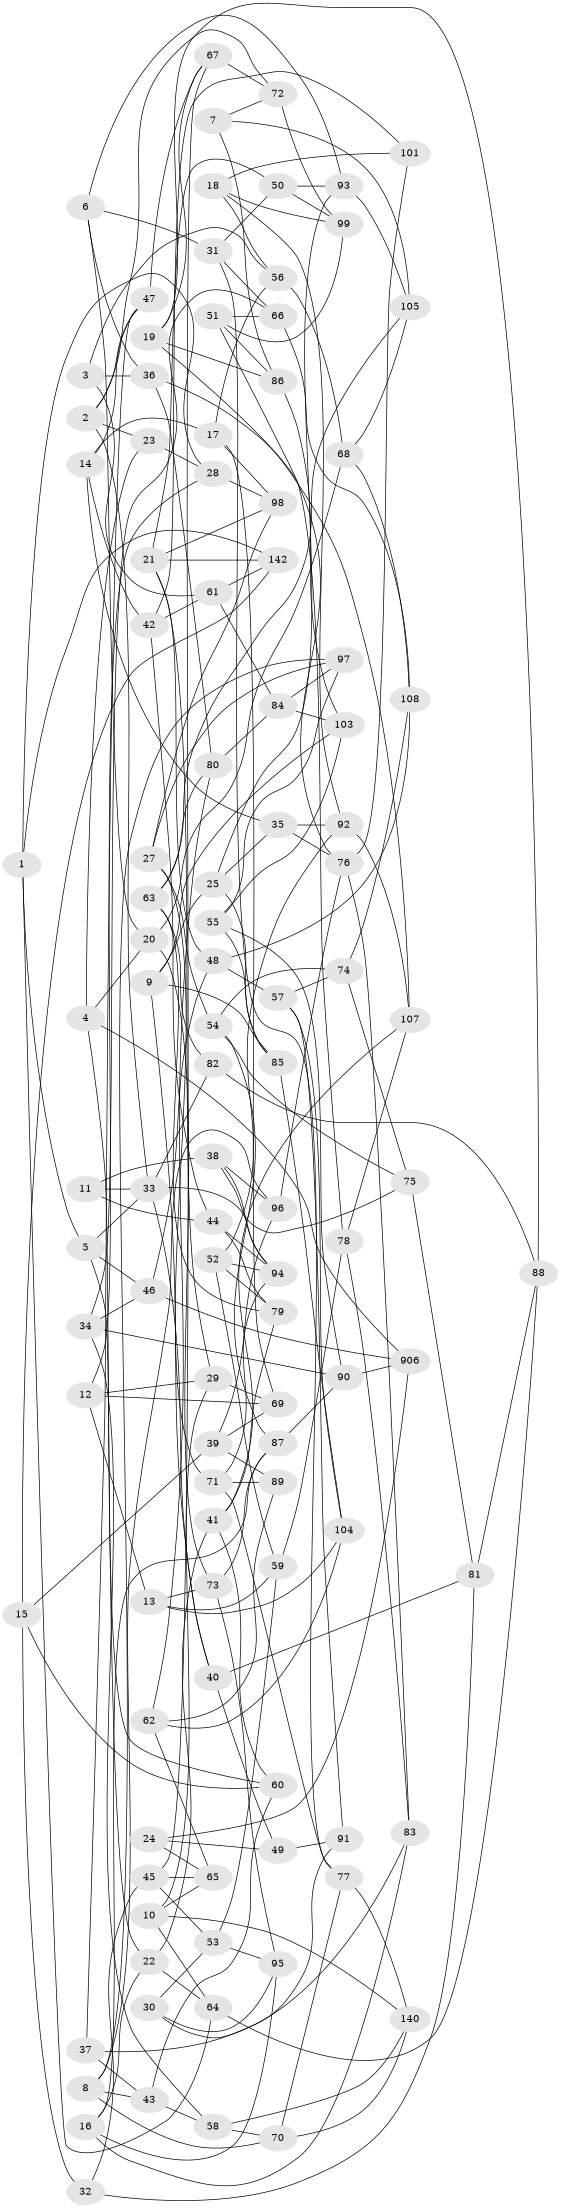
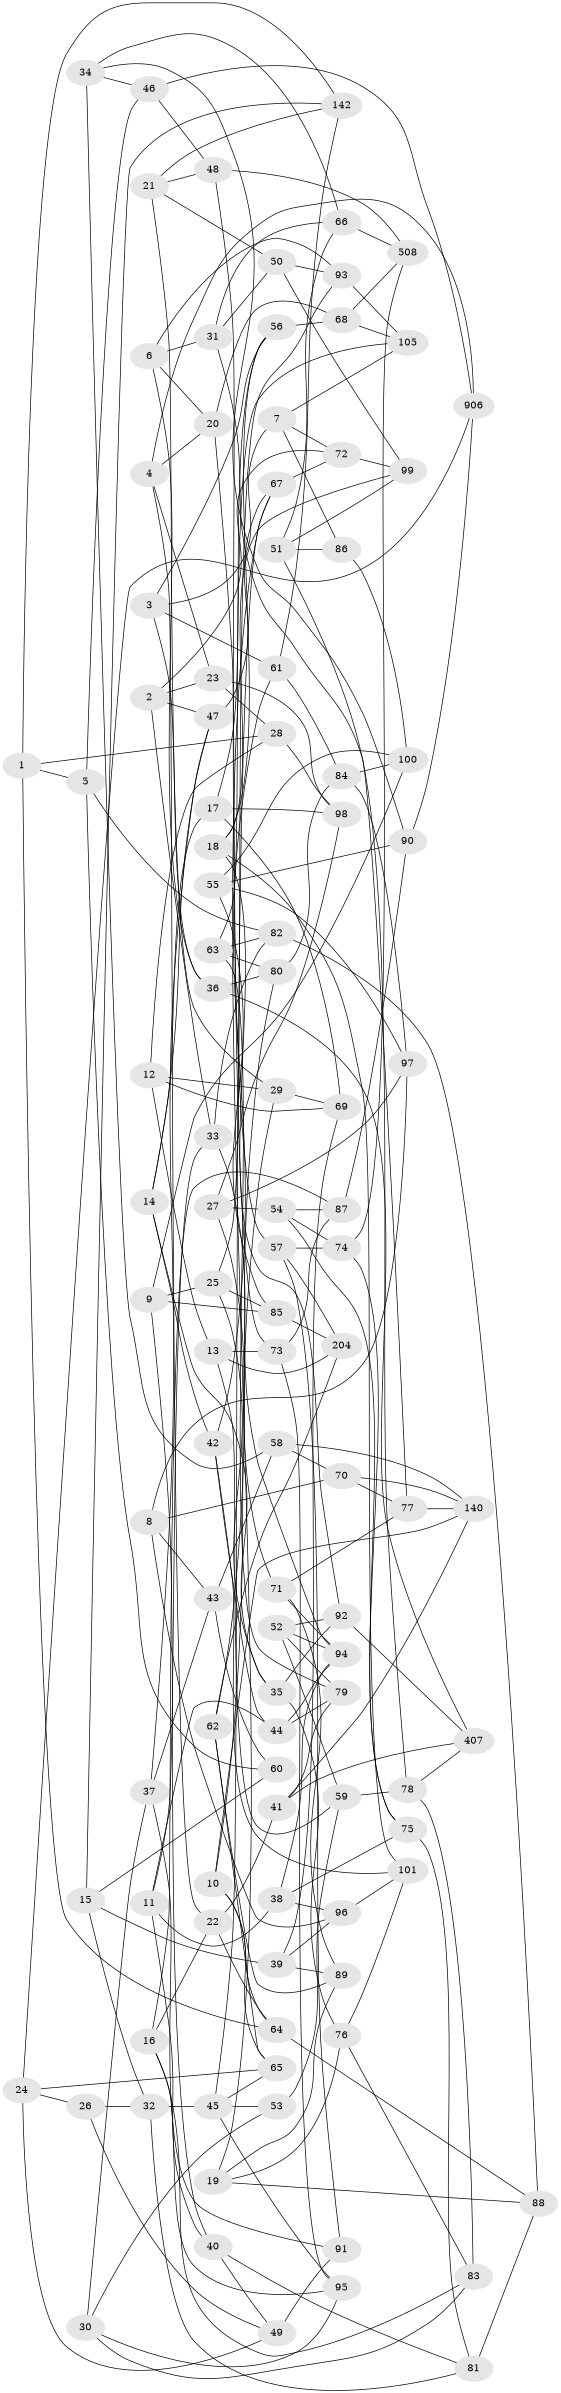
(214, 360) -> (310, 2099)
none -> (250, 516)
(216, 531) -> (304, 725)
(410, 700) -> (408, 253)
(344, 725) -> (408, 760)
(410, 1020) -> (474, 1741)
(308, 1036) -> (375, 1892)
(117, 1220) -> (163, 879)
(180, 1434) -> (173, 2078)
(344, 1531) -> (342, 1346)
(240, 1655) -> (386, 1675)
(246, 1953) -> (272, 2201)
none -> (112, 2059)
none -> (86, 2107)
